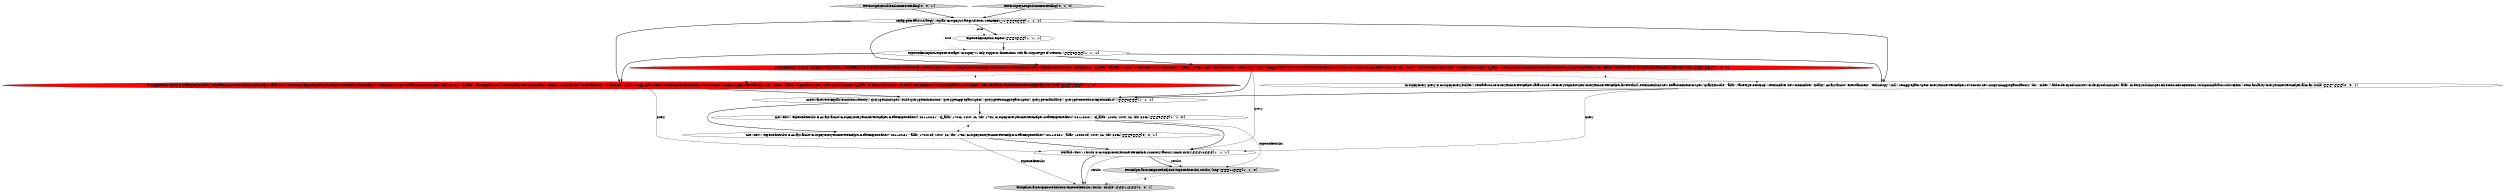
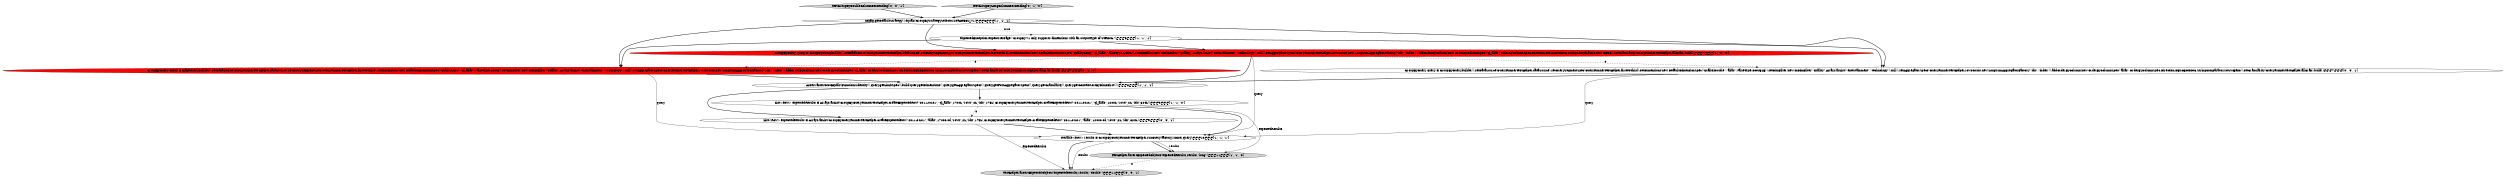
(1004, 38) -> none
